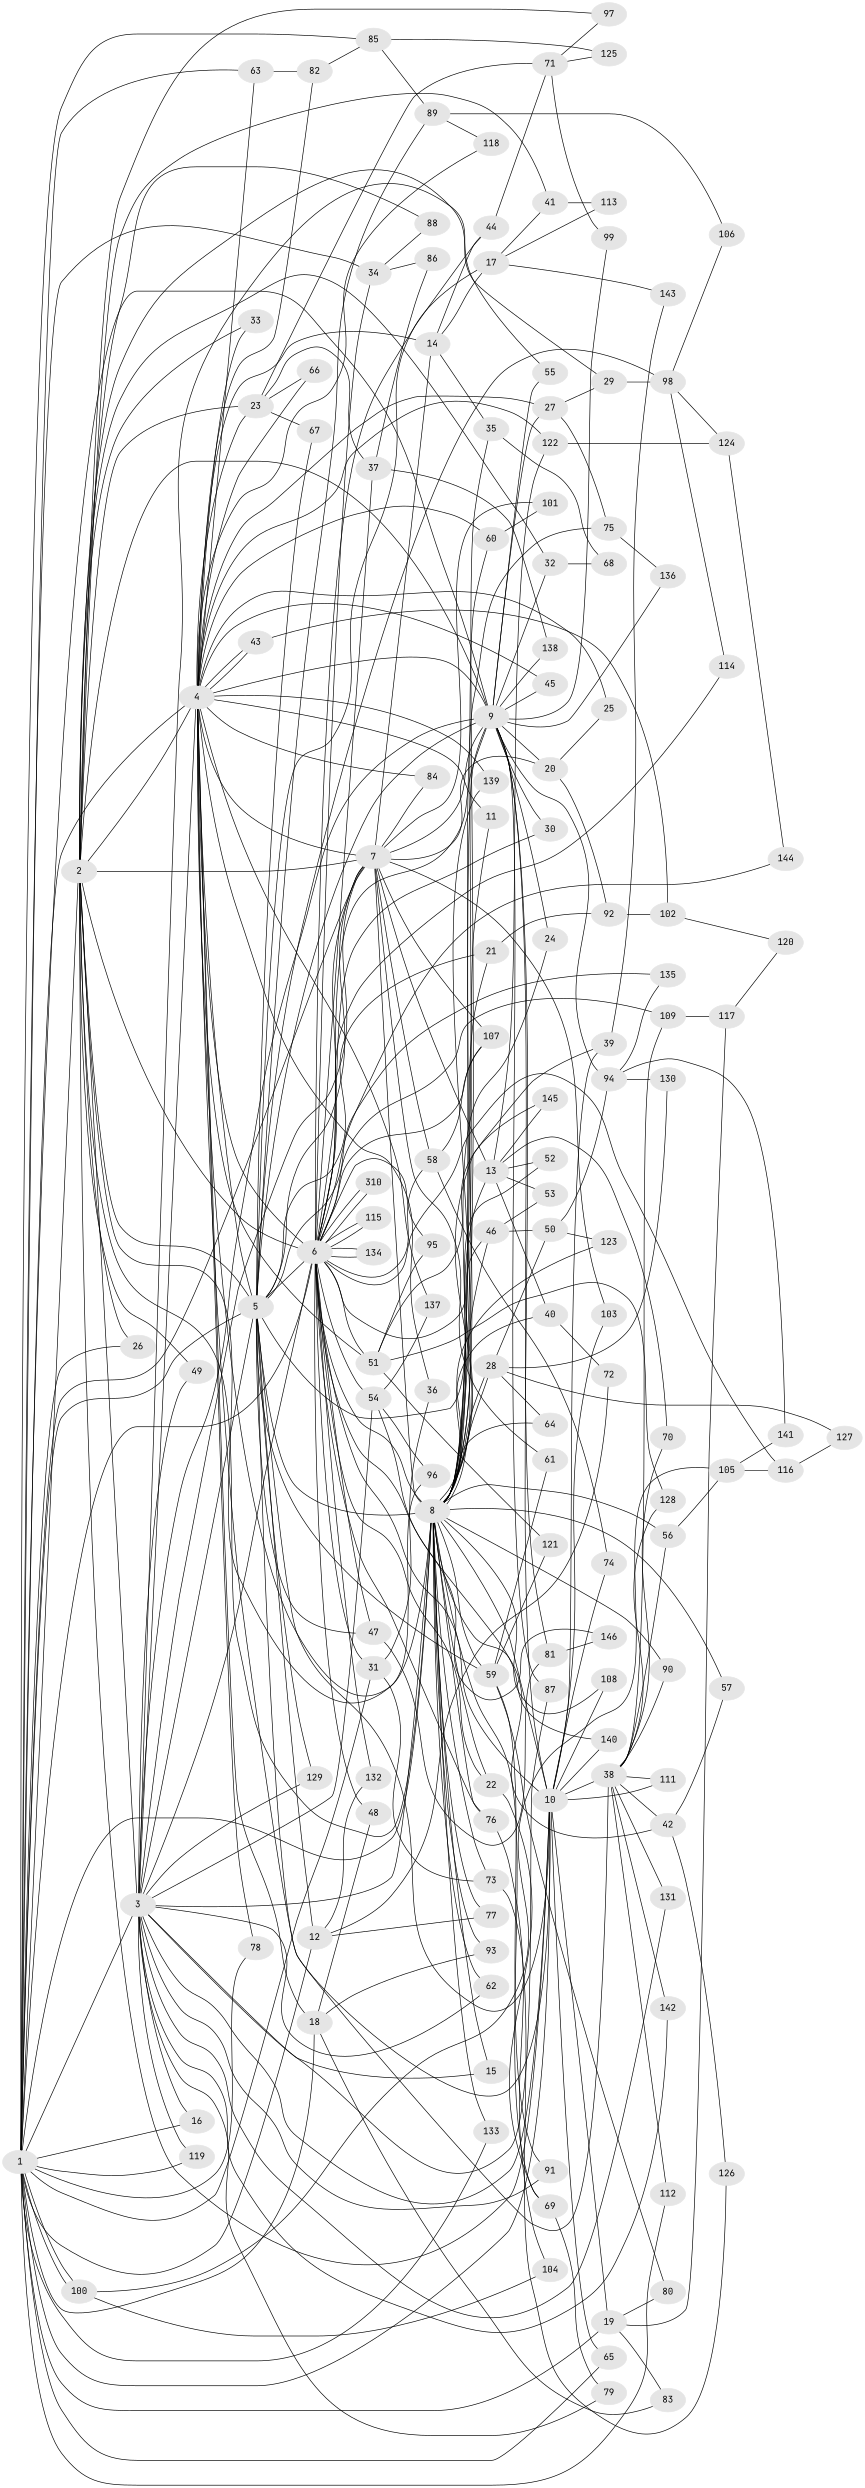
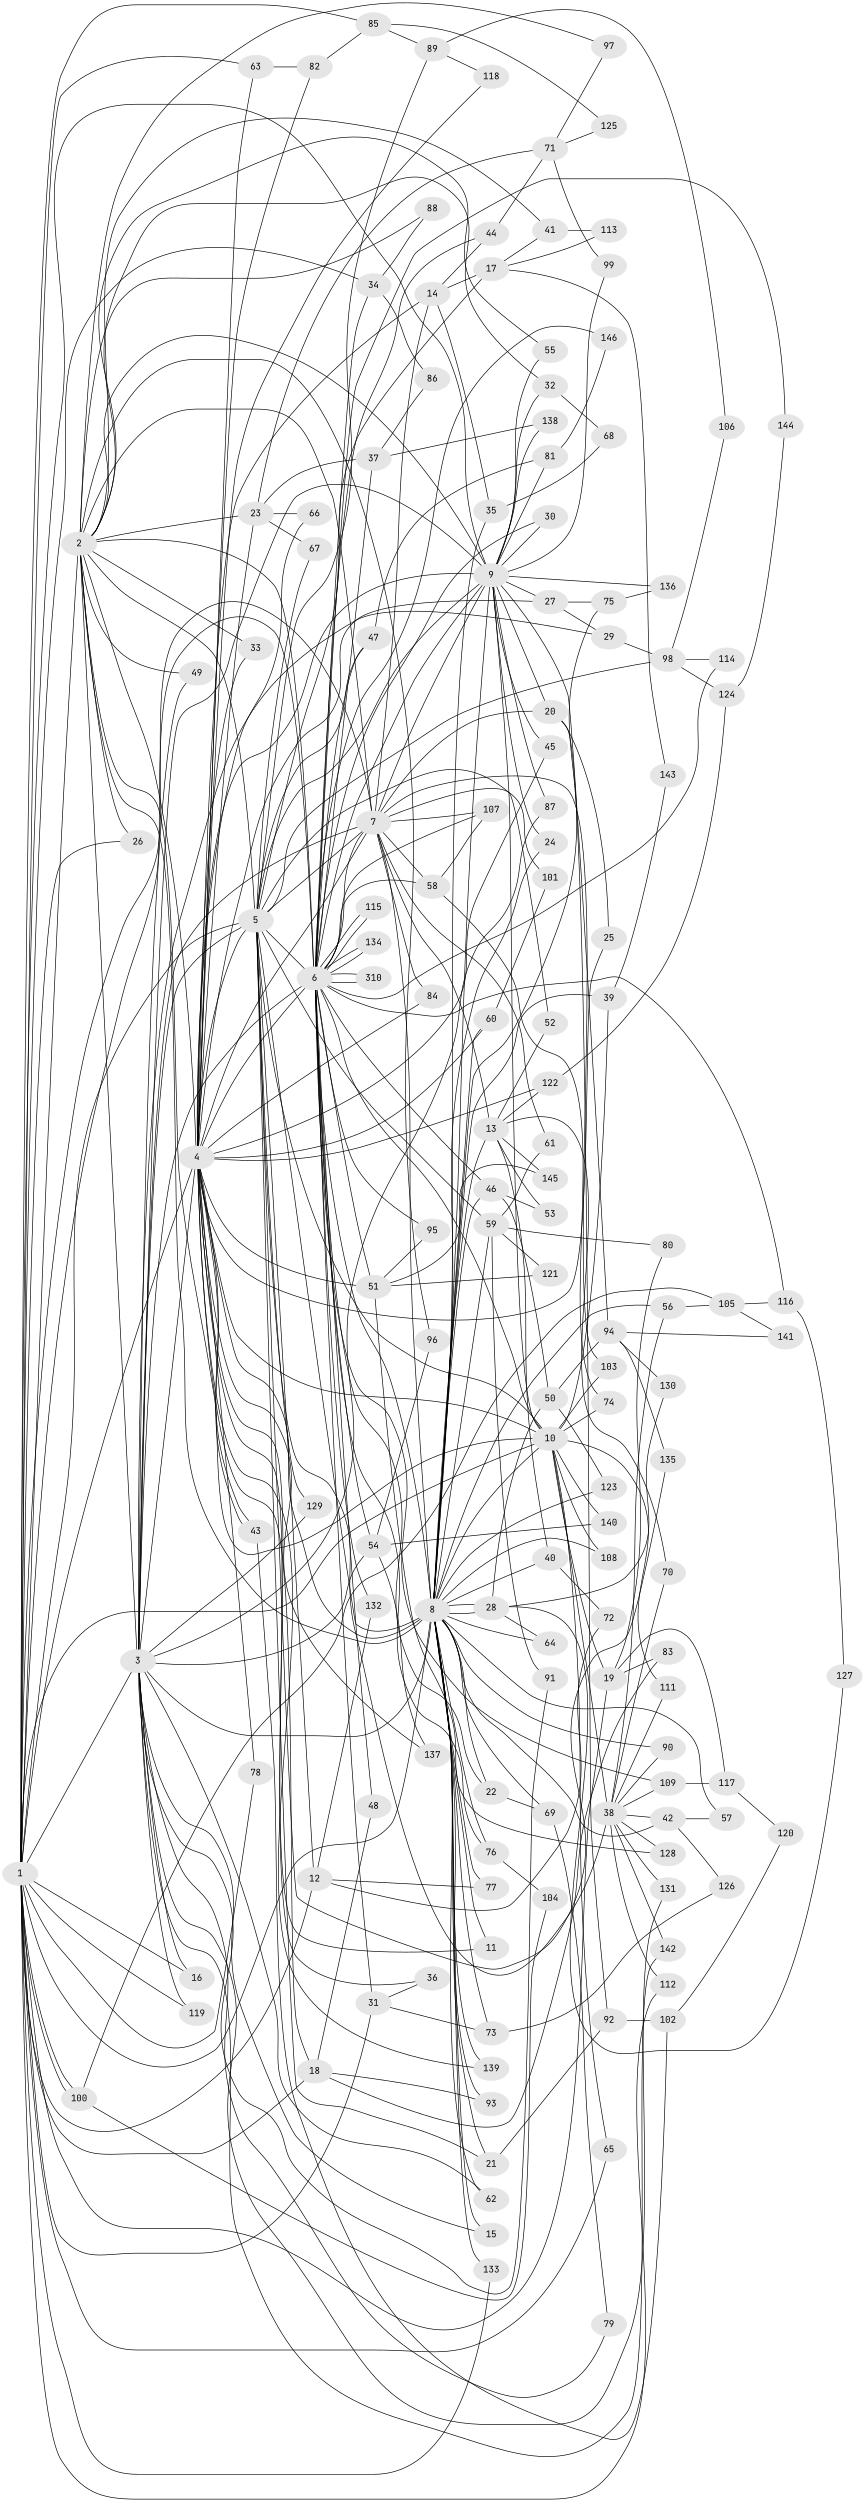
(442, 2203) -> none
